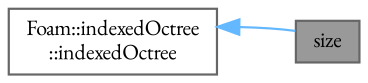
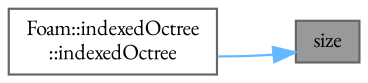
(267, 28) -> (245, 56)
